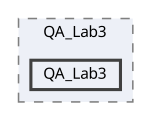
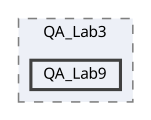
(76, 75) -> (76, 75)
